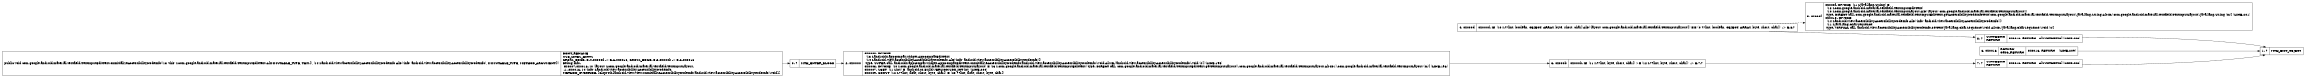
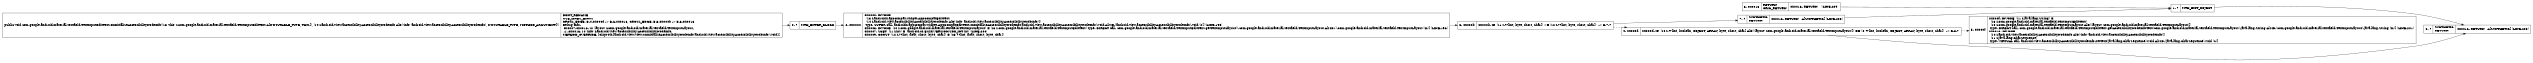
none -> (1619, 27)
(2173, 39) -> (2339, 8)
